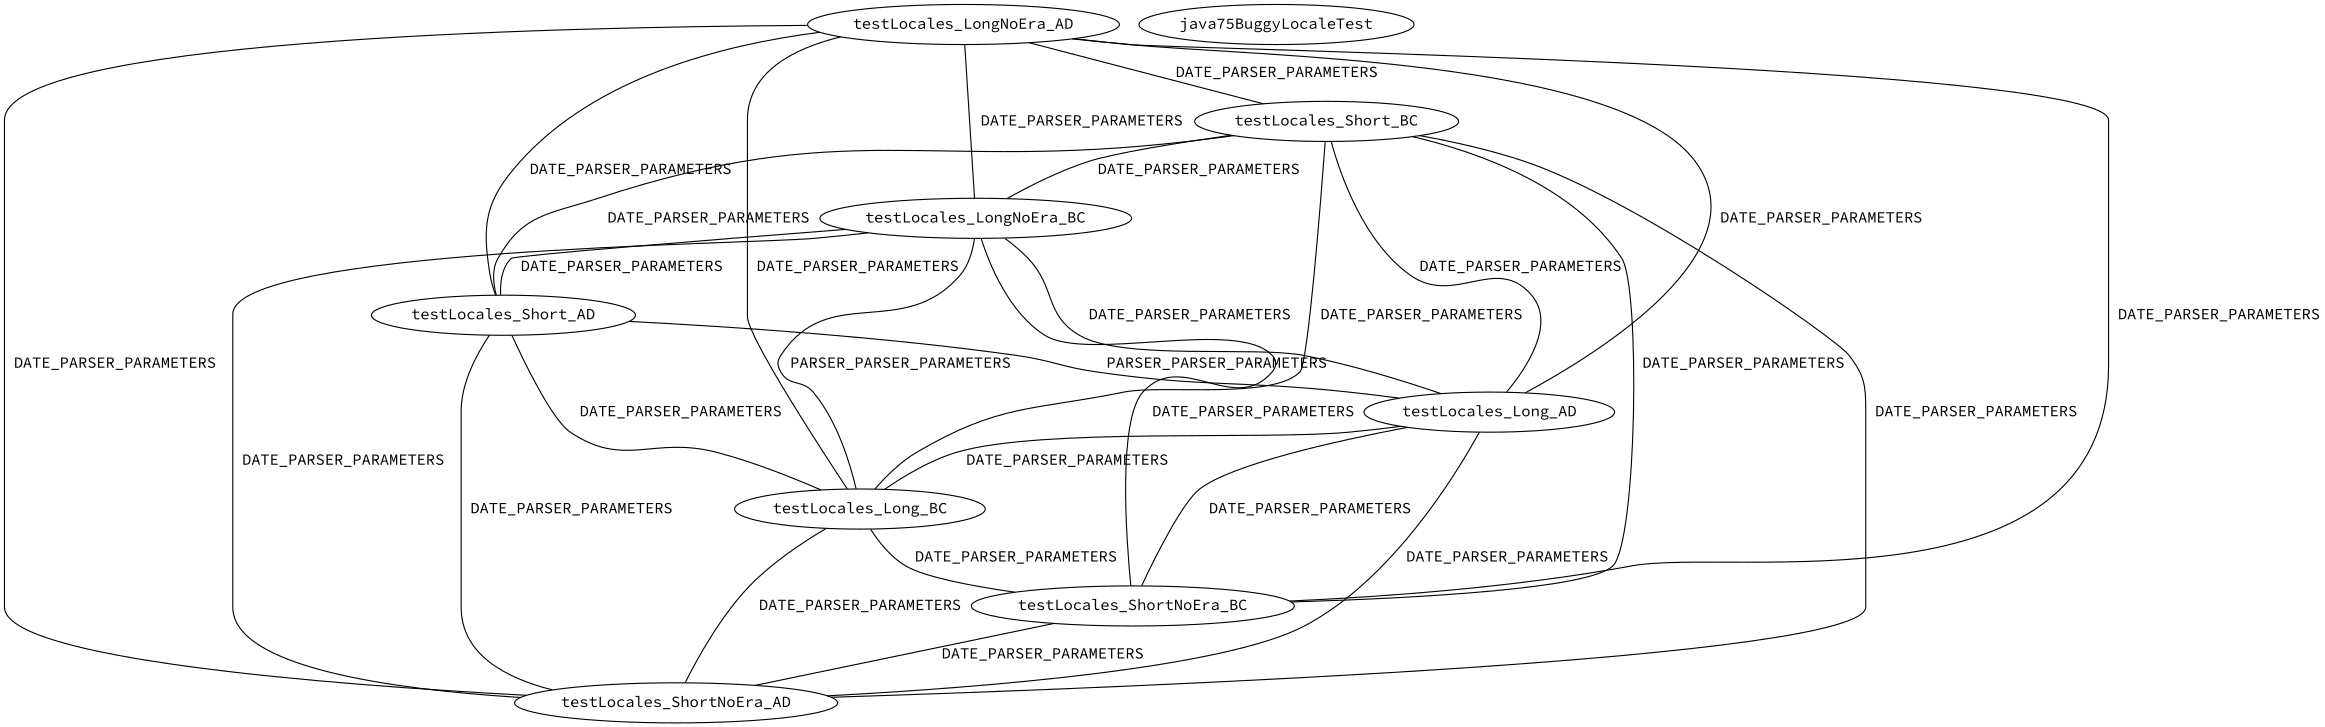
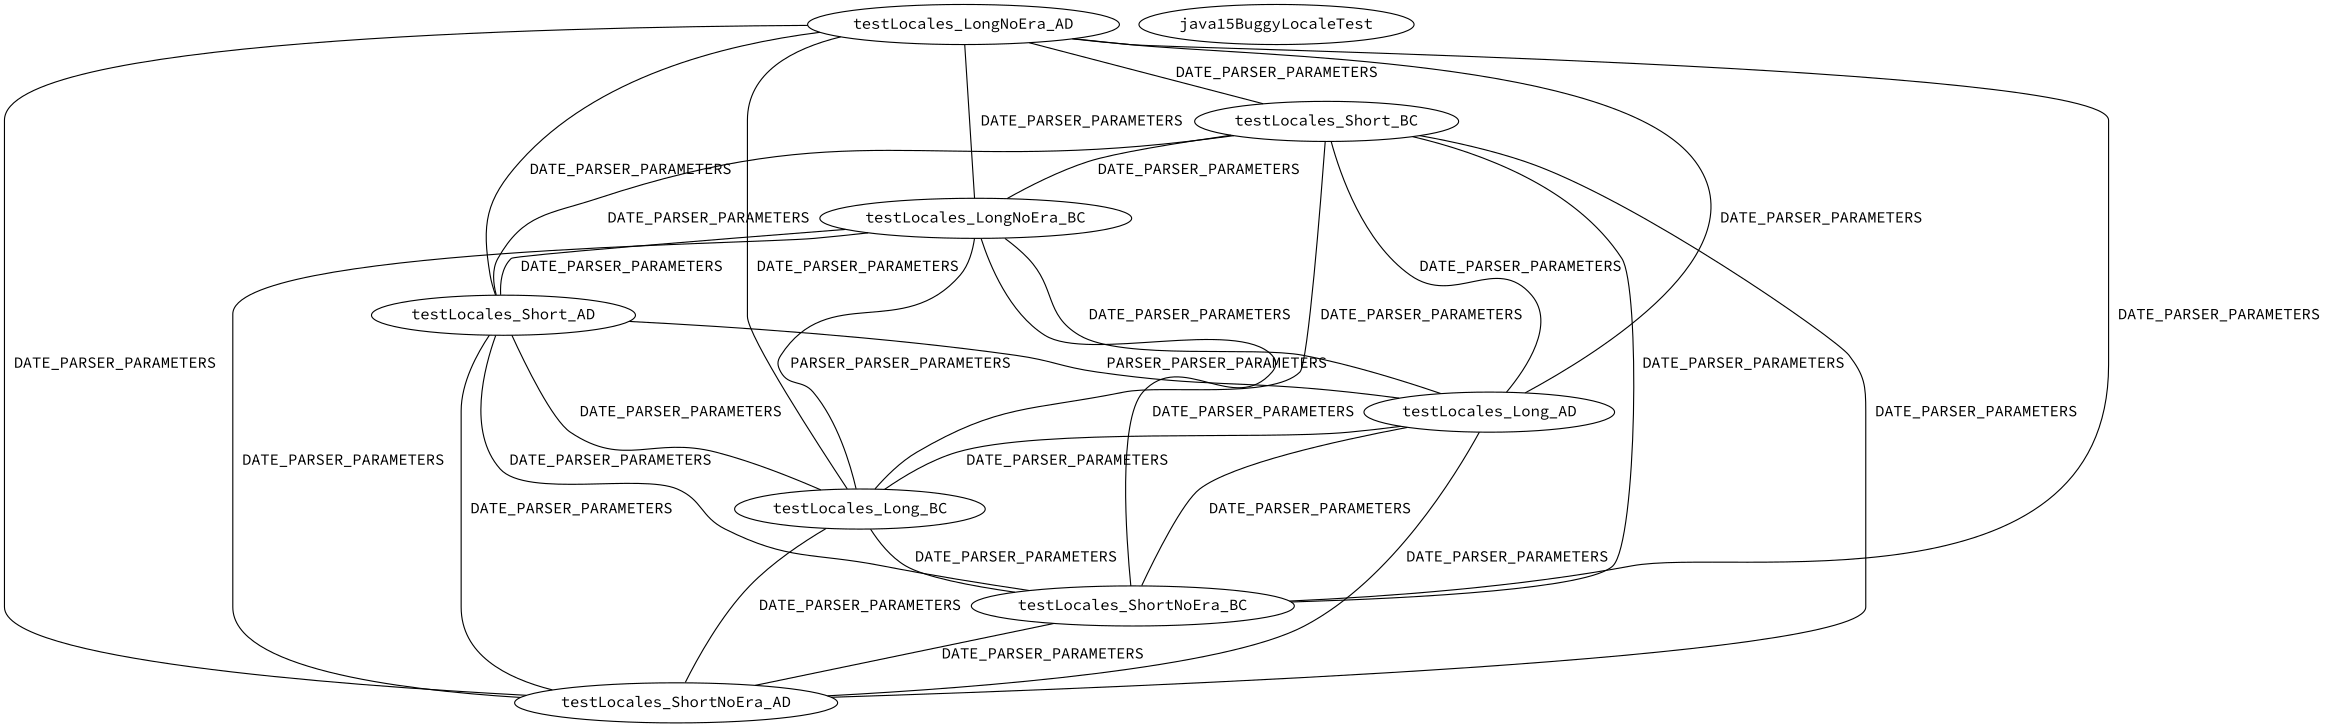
(1277, 25) -> (1277, 25)
none -> (699, 505)
